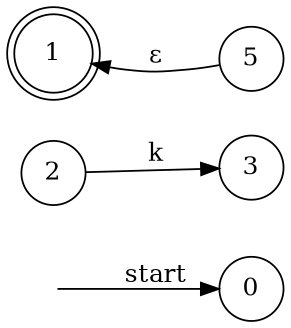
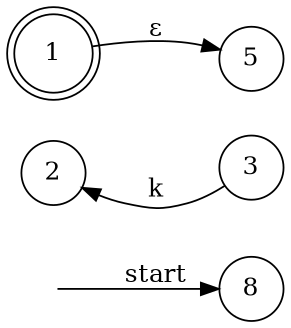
(165, 71) -> (147, 41)
(143, 171) -> (163, 208)
(251, 289) -> (251, 289)
